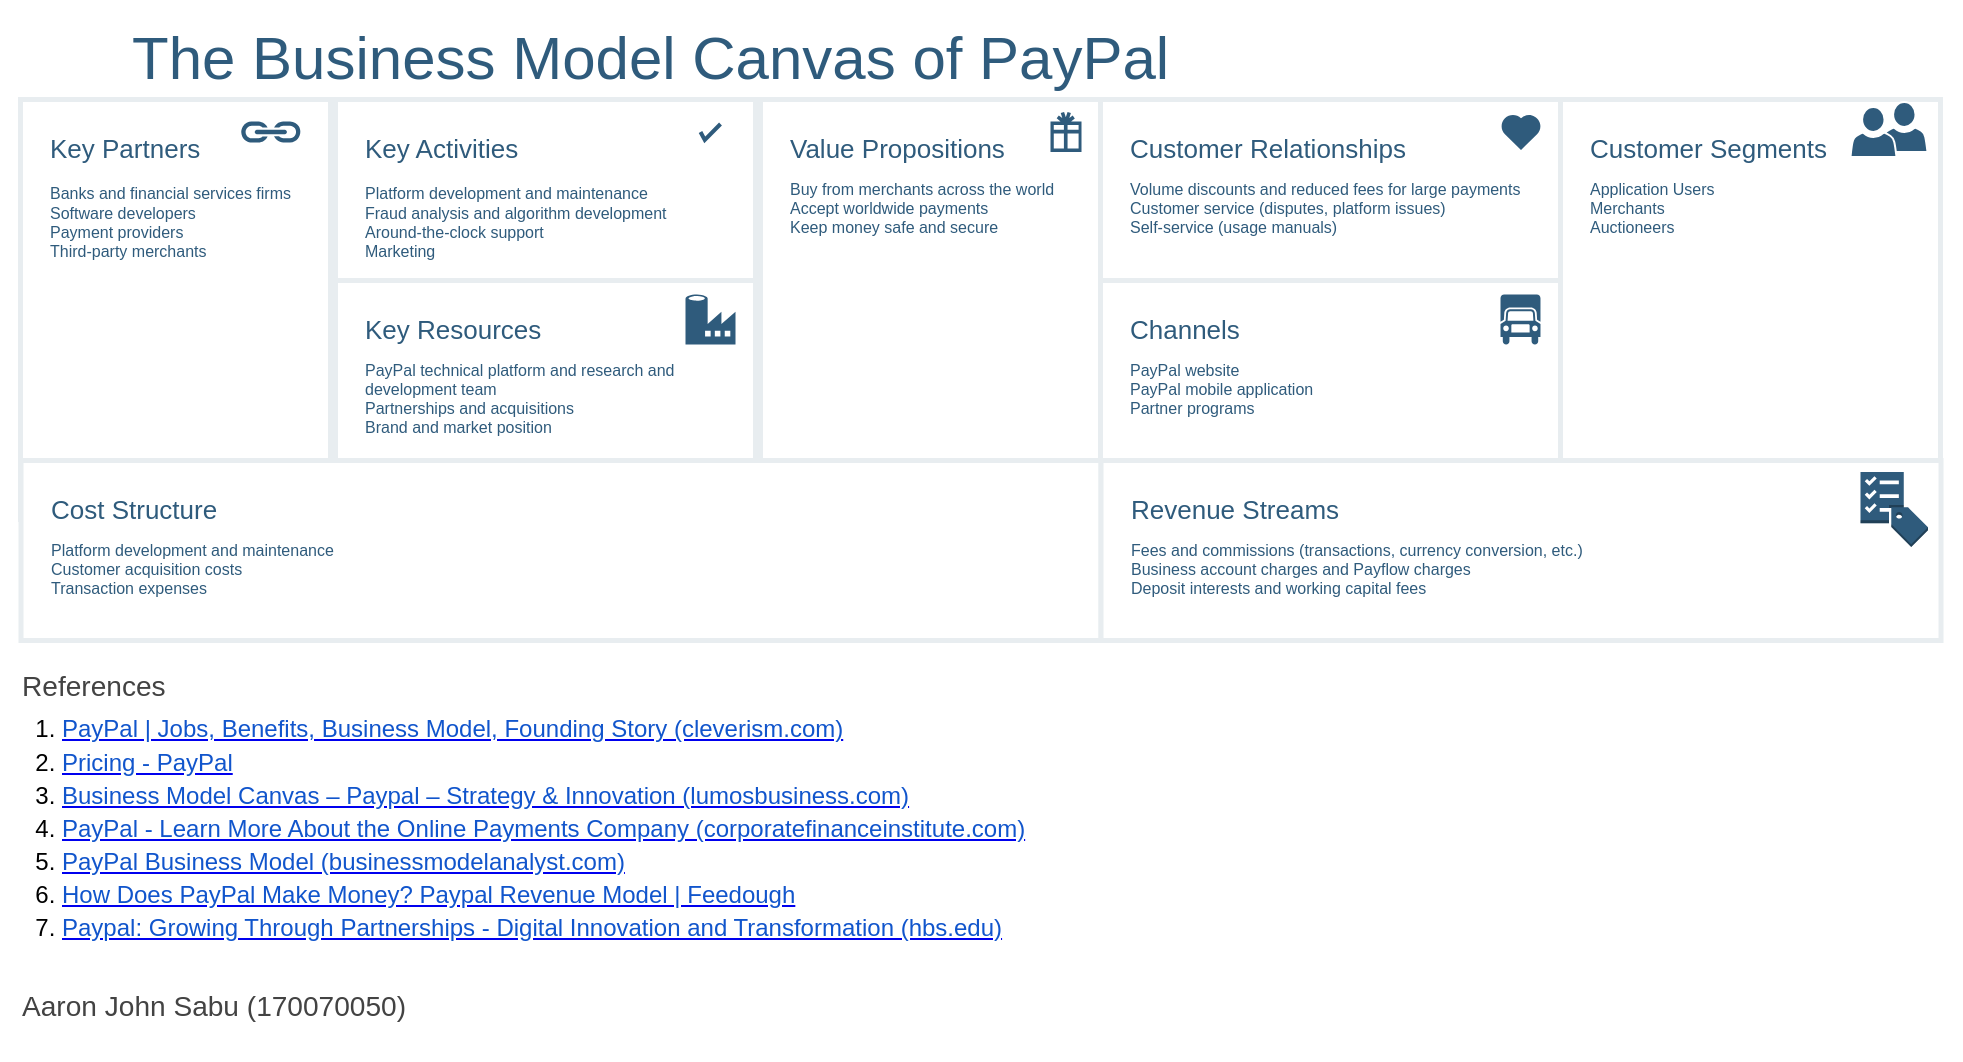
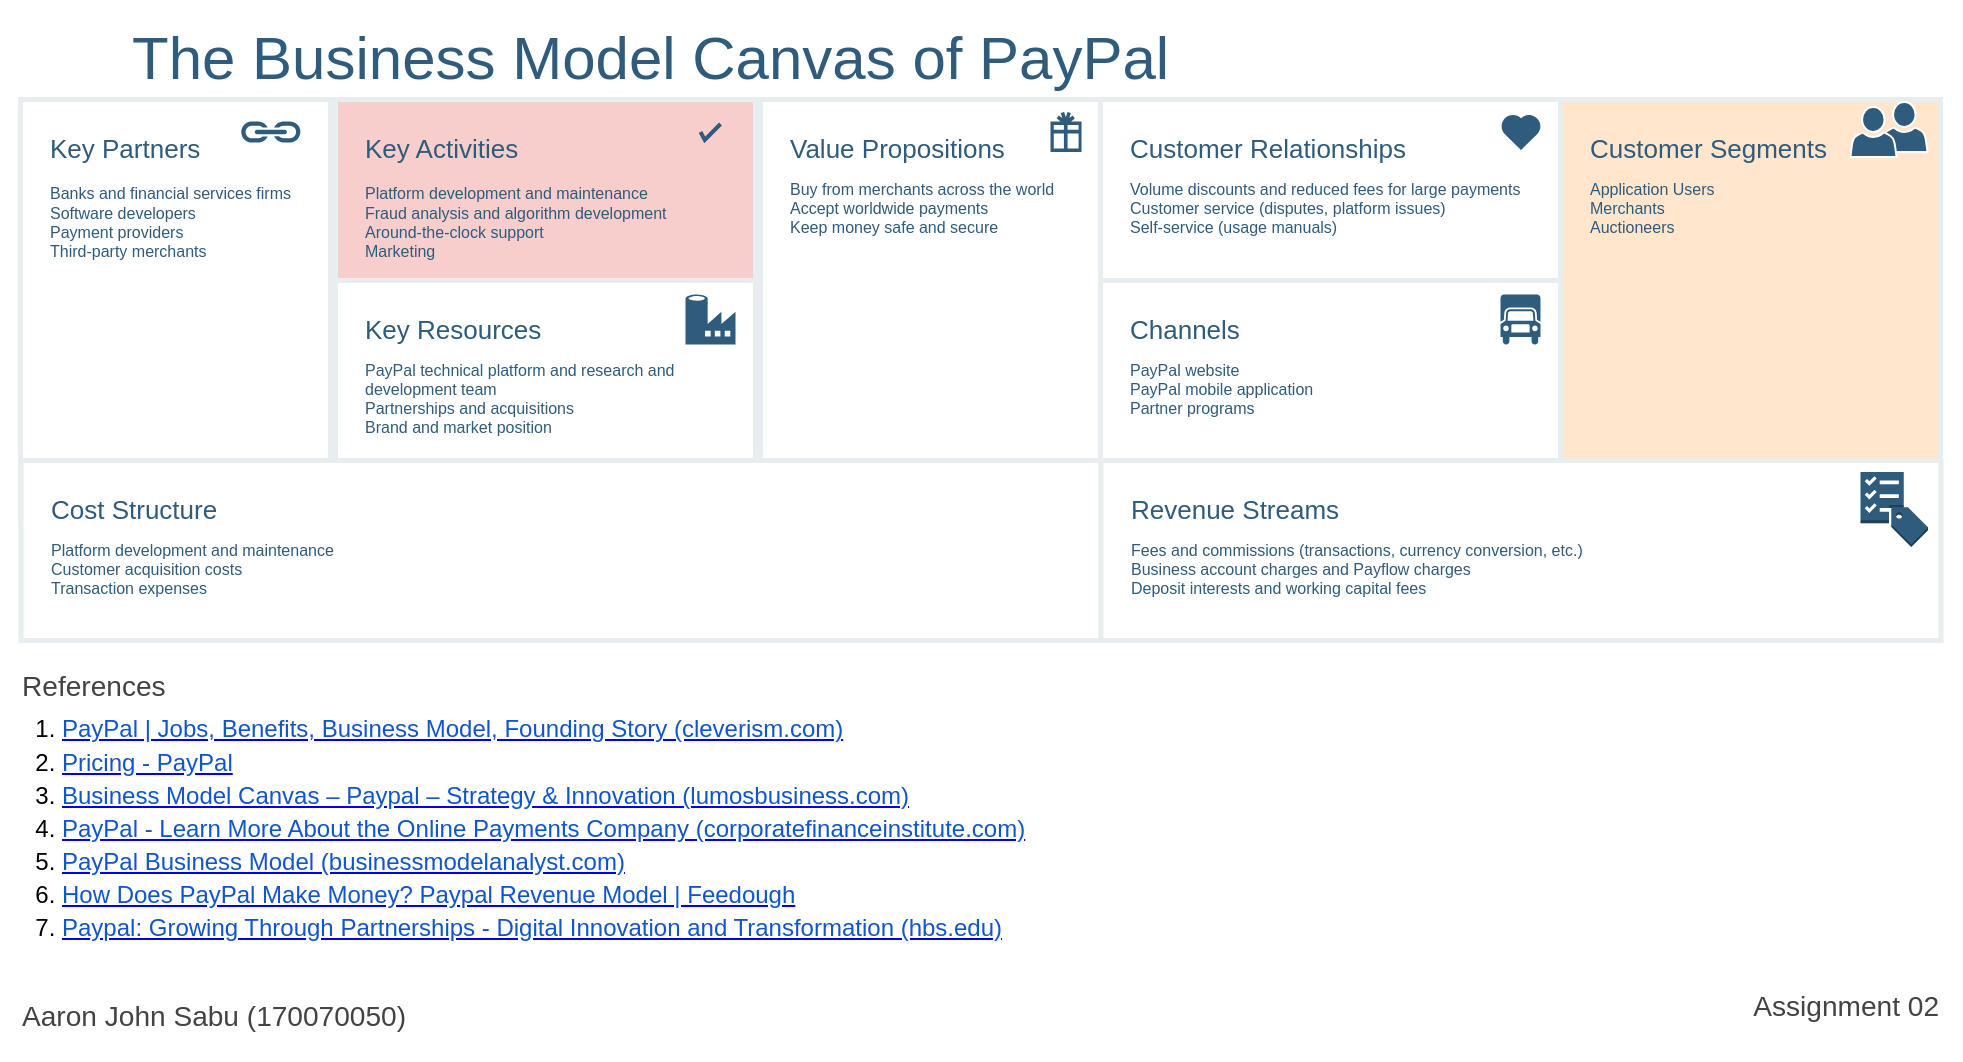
(546, 190) -> (546, 190)
(1751, 280) -> (1751, 280)
(296, 1001) -> (296, 1011)
none -> (1756, 1001)
